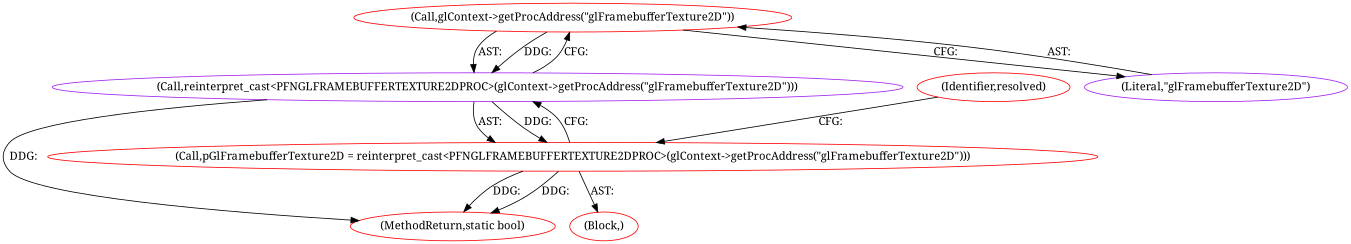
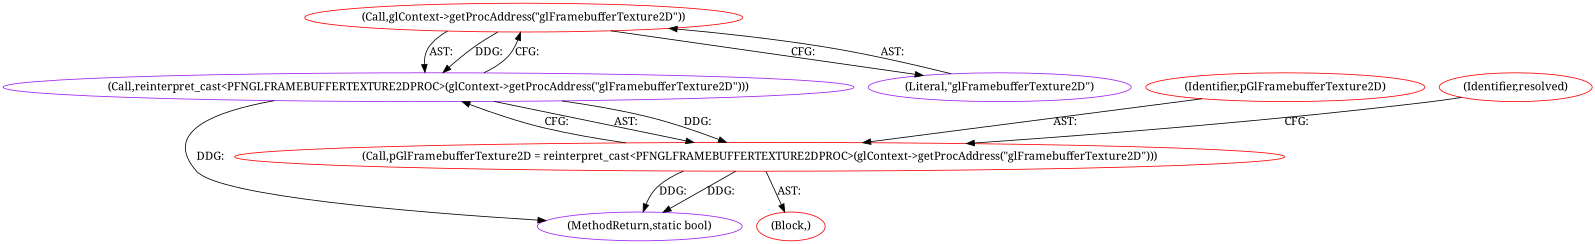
none -> (1285, 87)
(453, 226) -> (640, 226)
